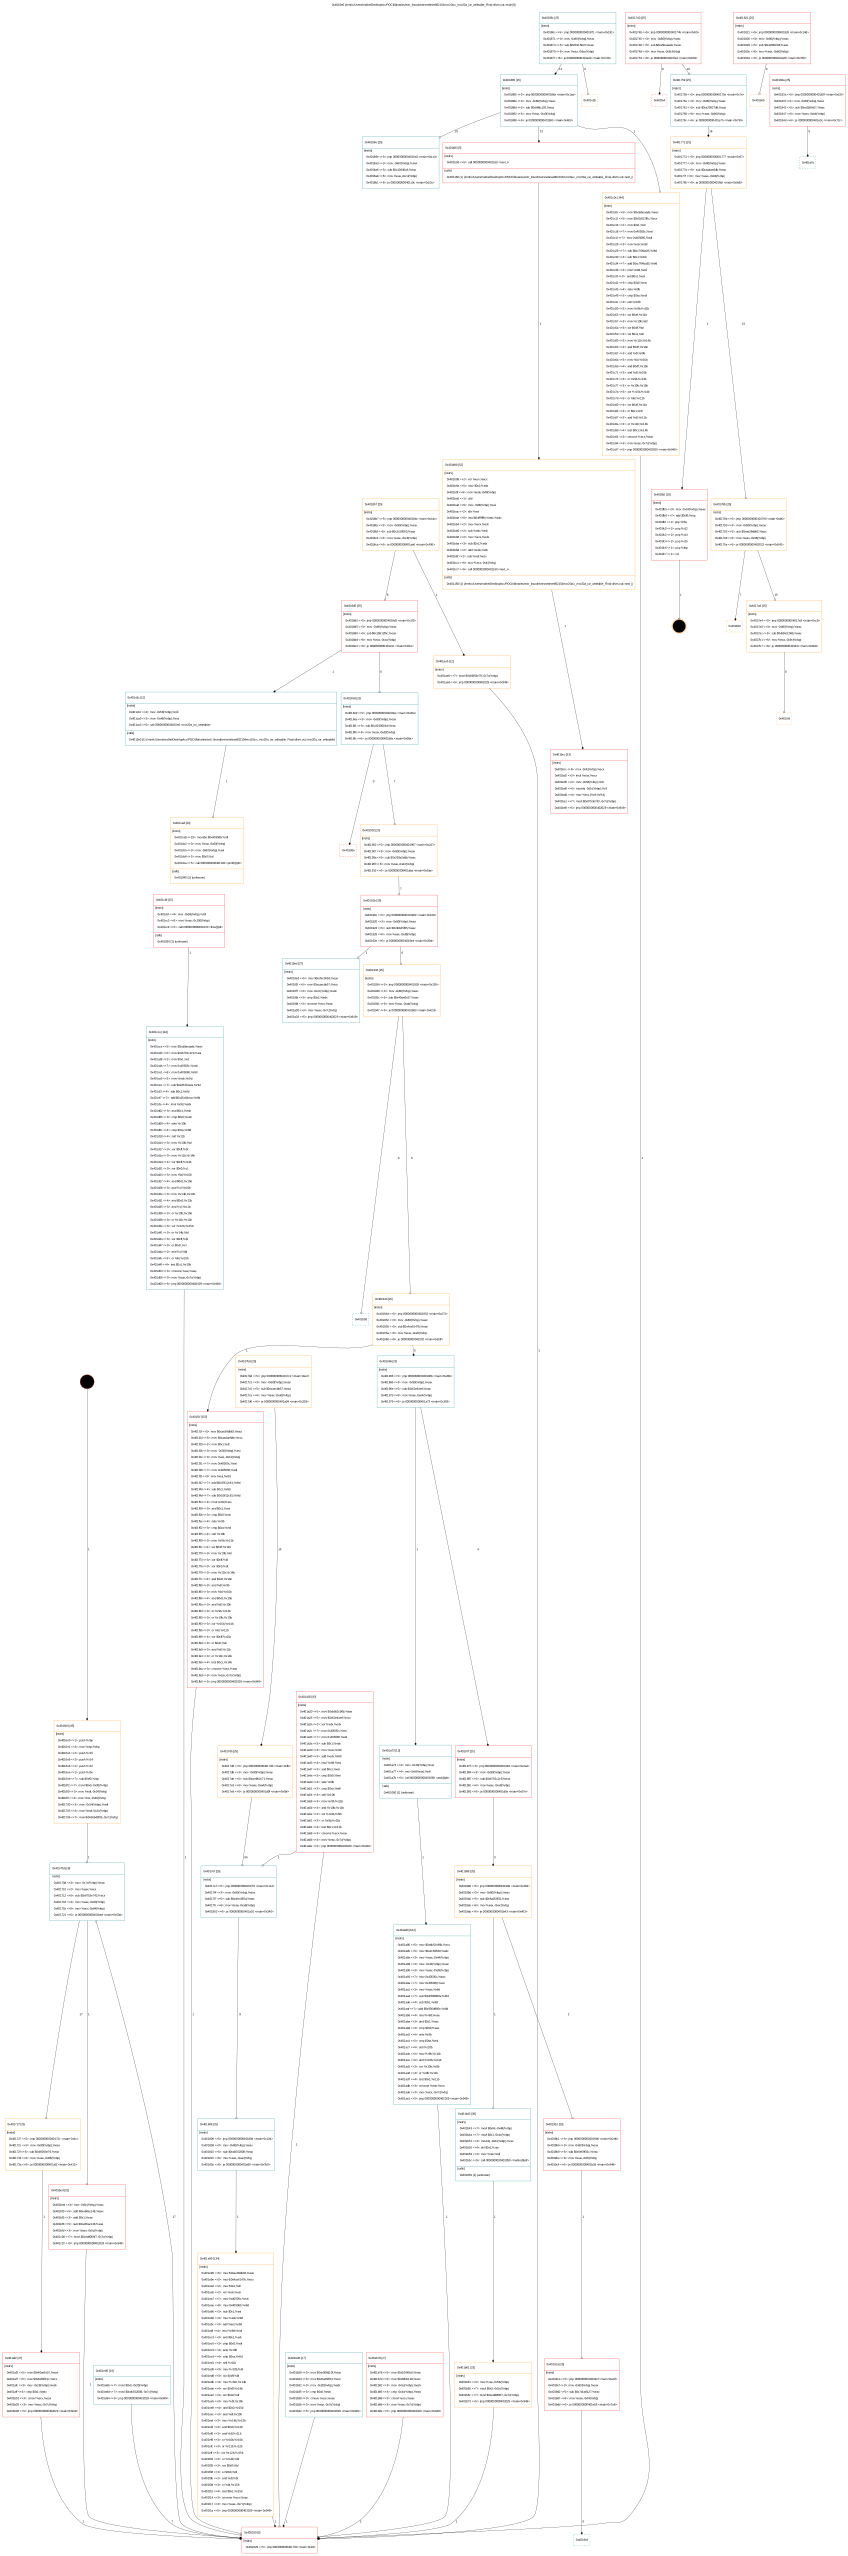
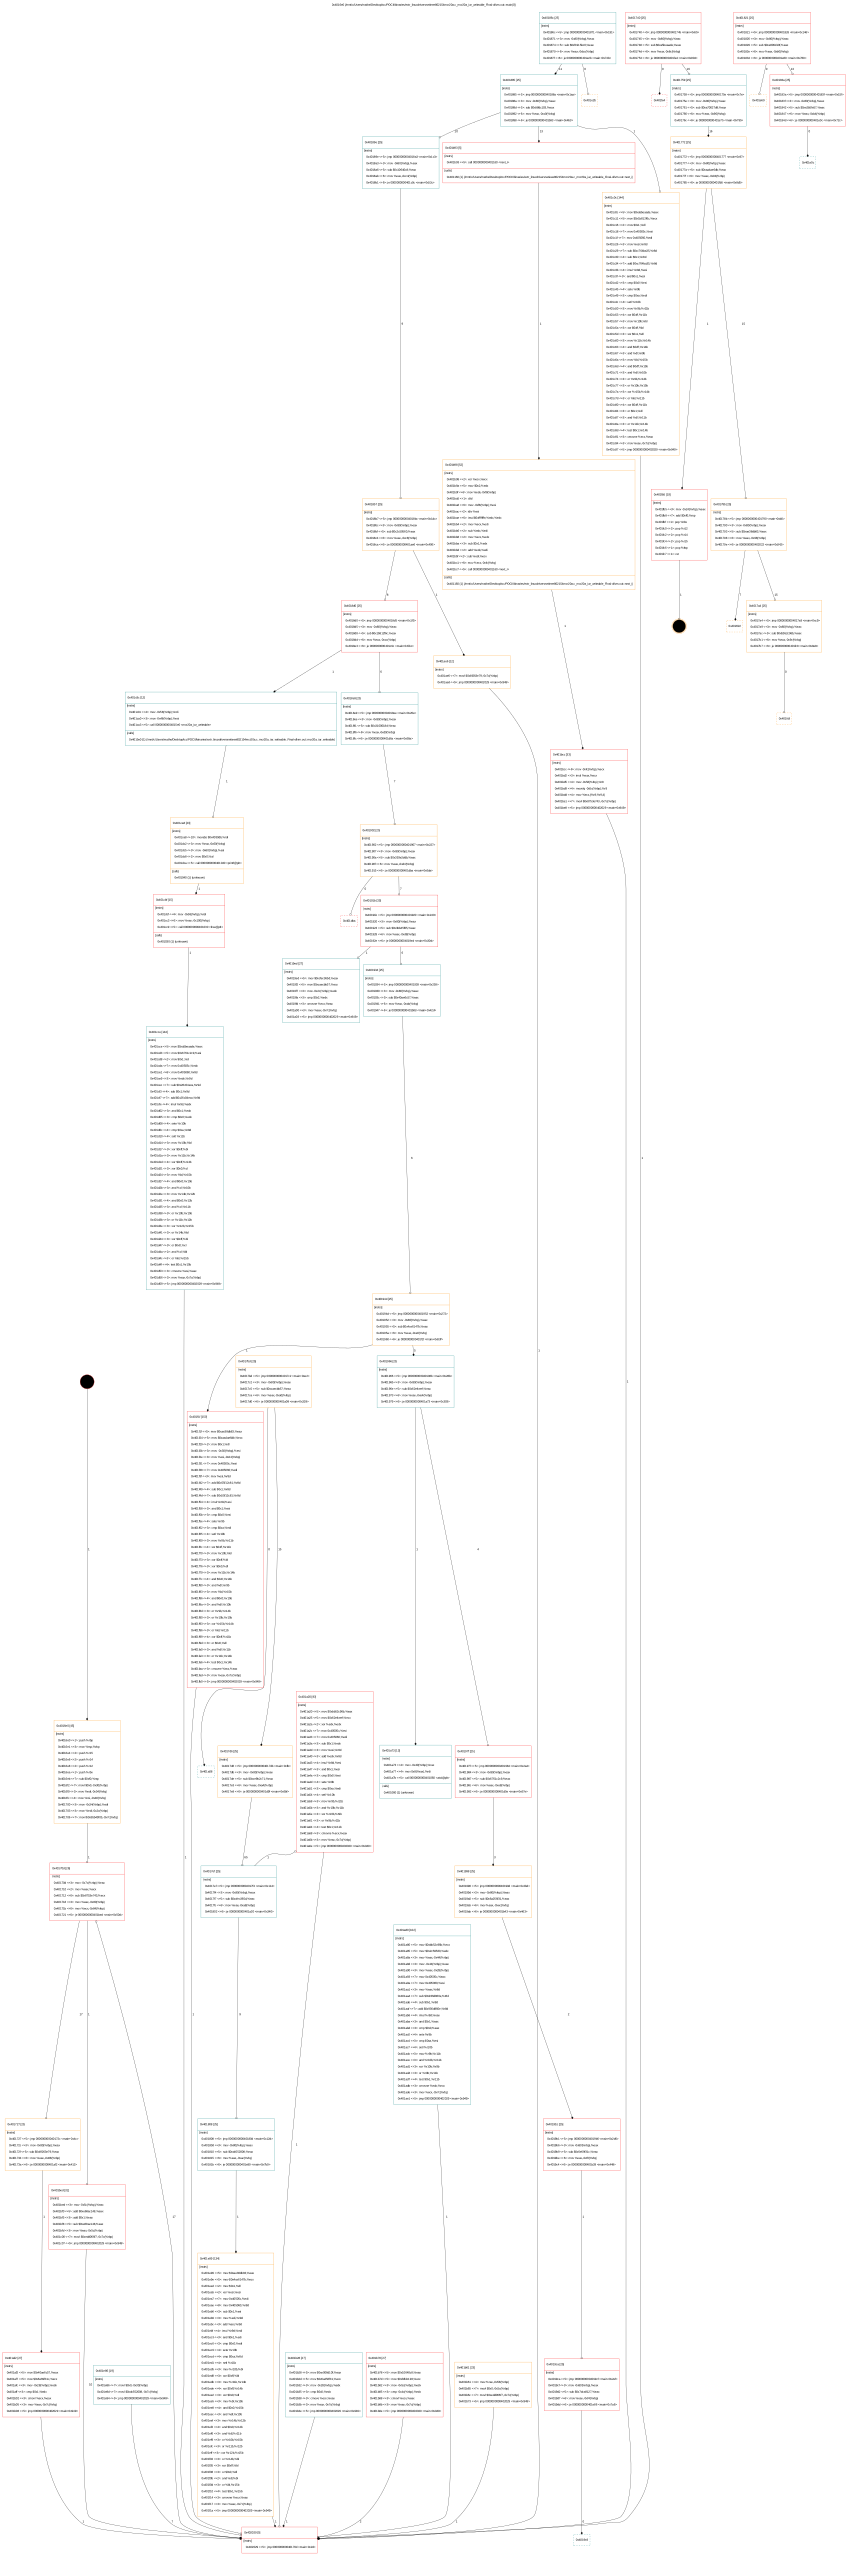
none -> (790, 68)
none -> (401, 343)
(348, 850) -> none
none -> (198, 888)
none -> (349, 921)
(402, 990) -> (402, 990)
(360, 1319) -> none
(454, 1575) -> (454, 1575)
none -> (206, 1772)
none -> (626, 1816)
(279, 1855) -> (273, 1854)
(422, 1860) -> none
(87, 1892) -> (87, 1892)
(535, 2012) -> (535, 2012)
(493, 2145) -> none
(90, 2385) -> (90, 2385)
